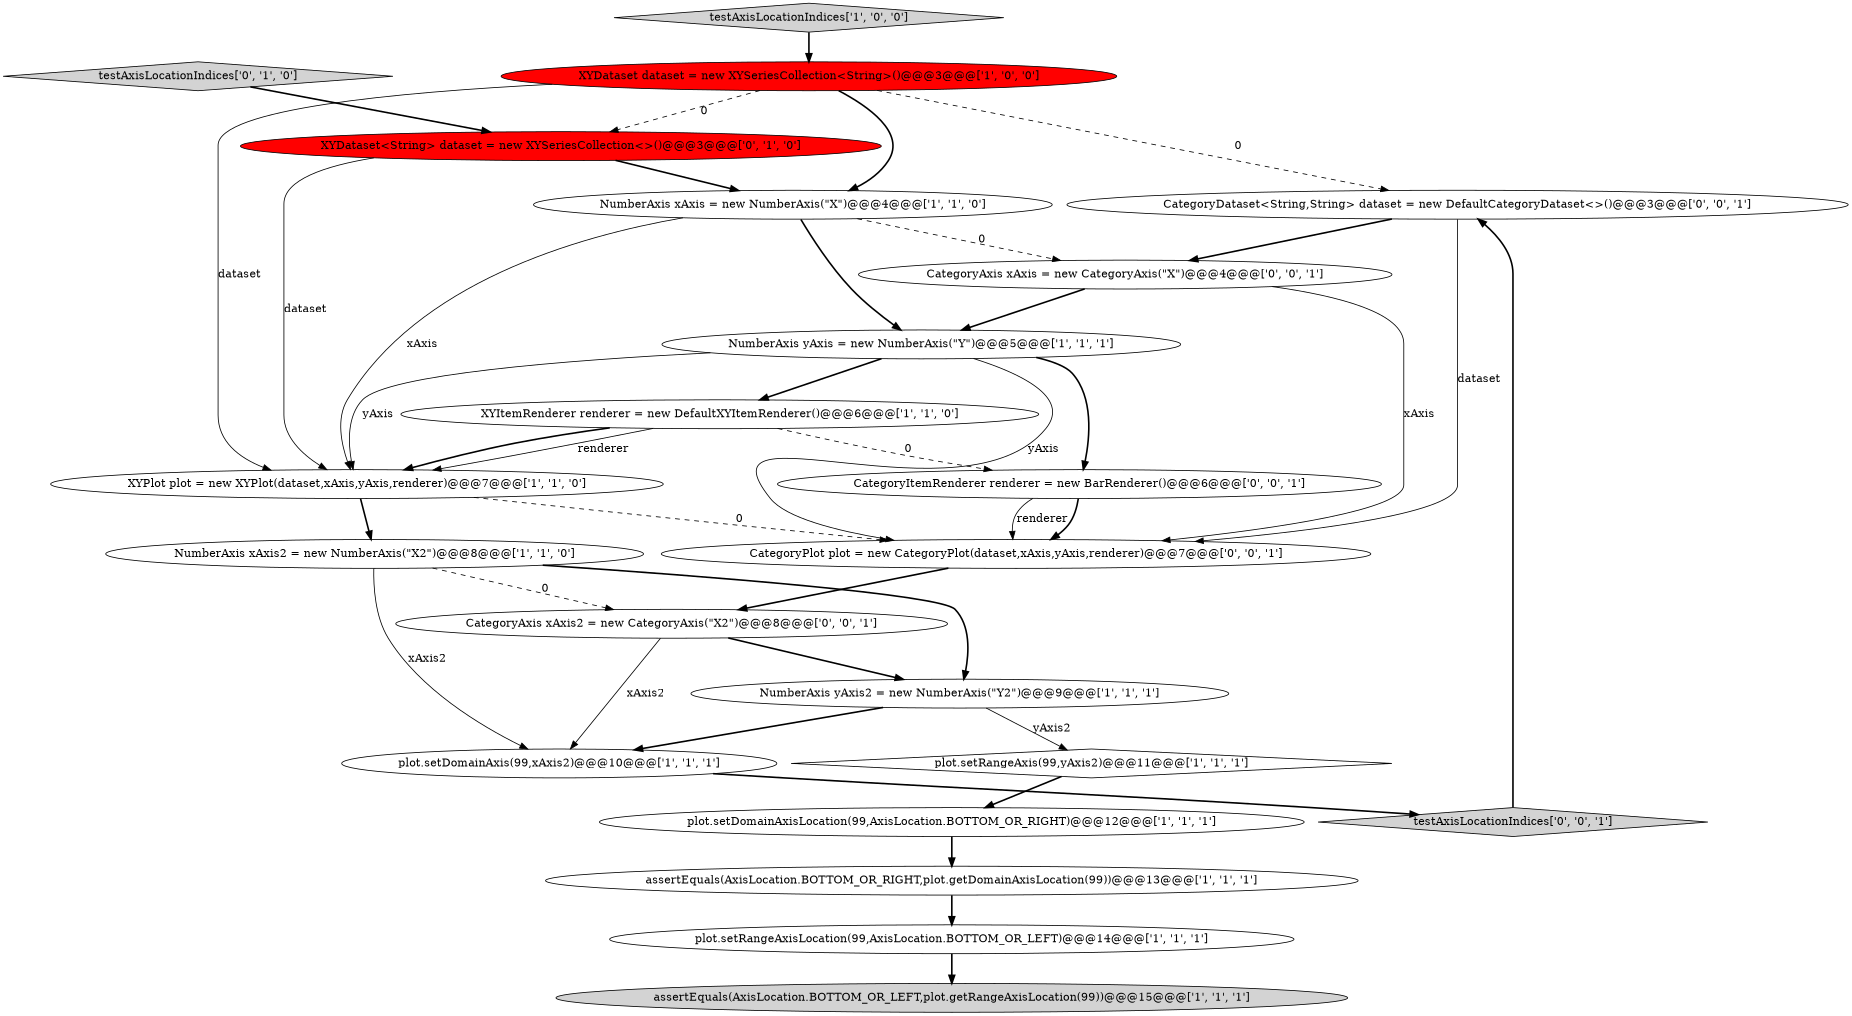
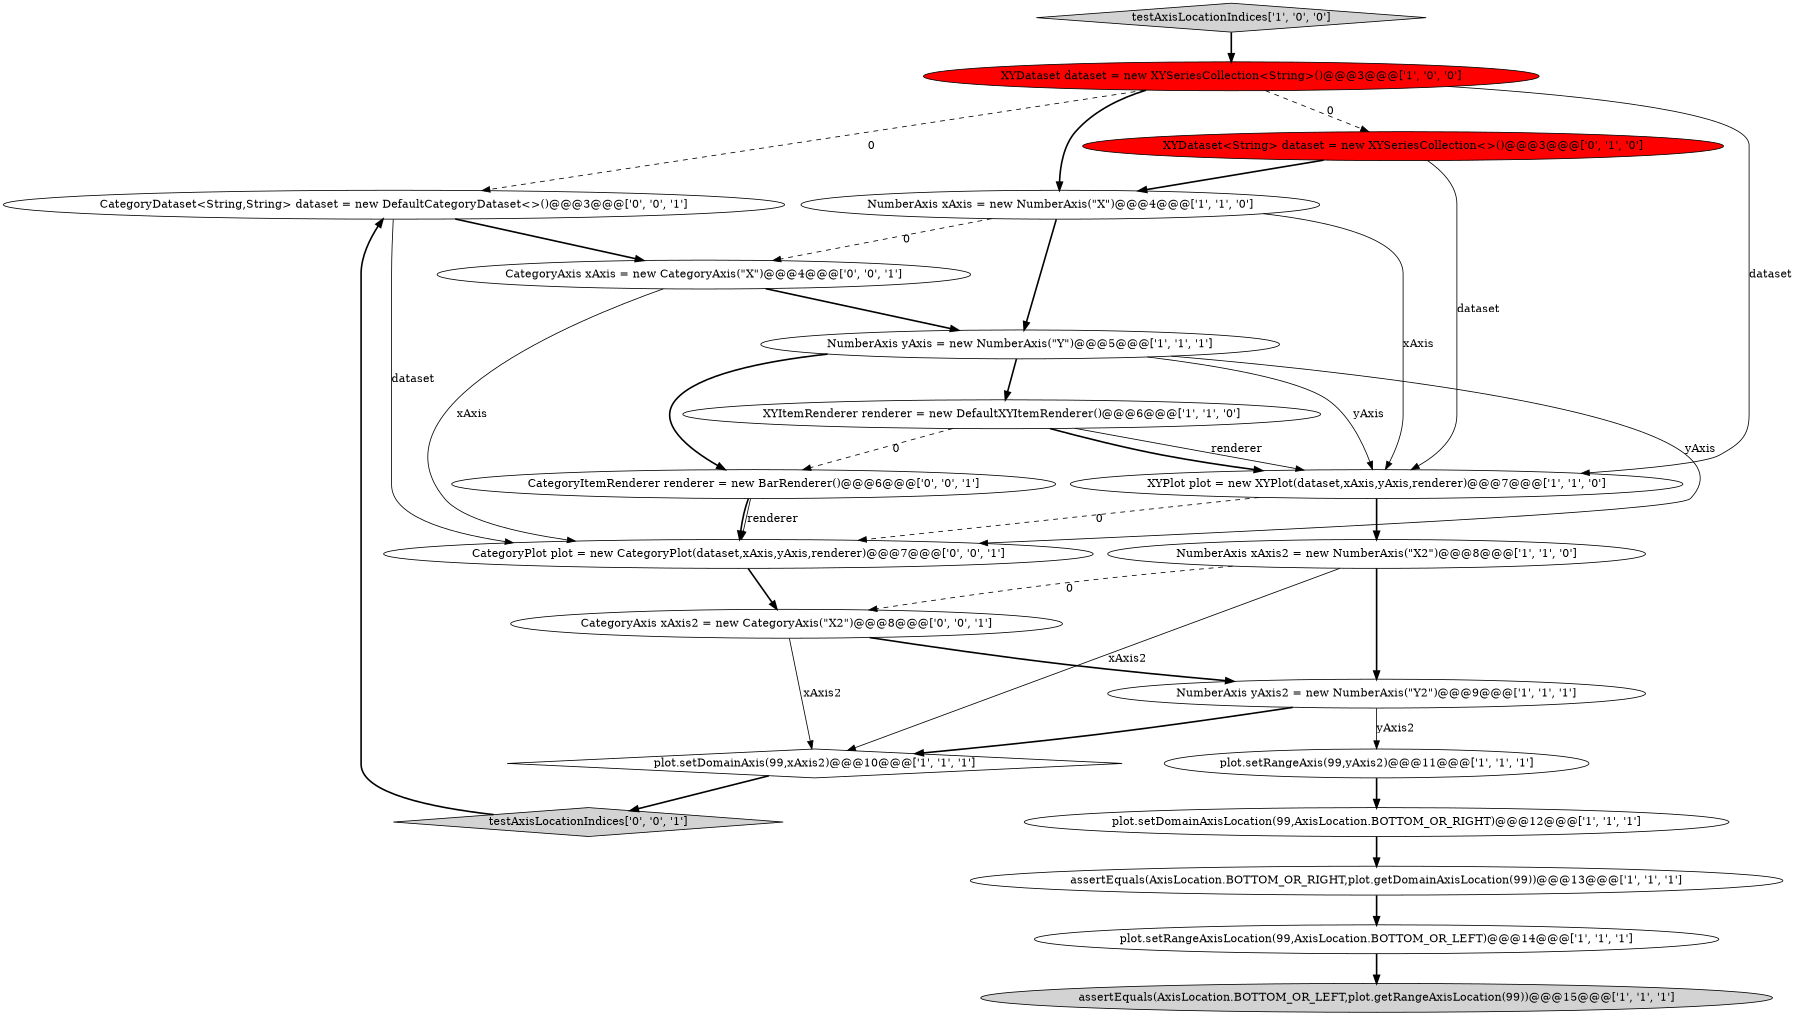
(198, 76) -> none
(559, 763) -> (815, 763)
(1092, 763) -> (1377, 763)
